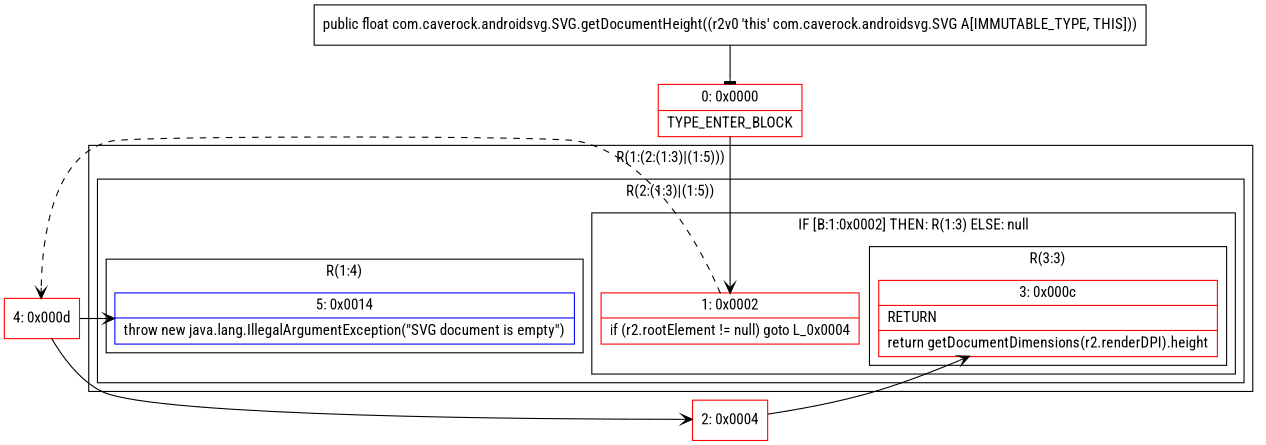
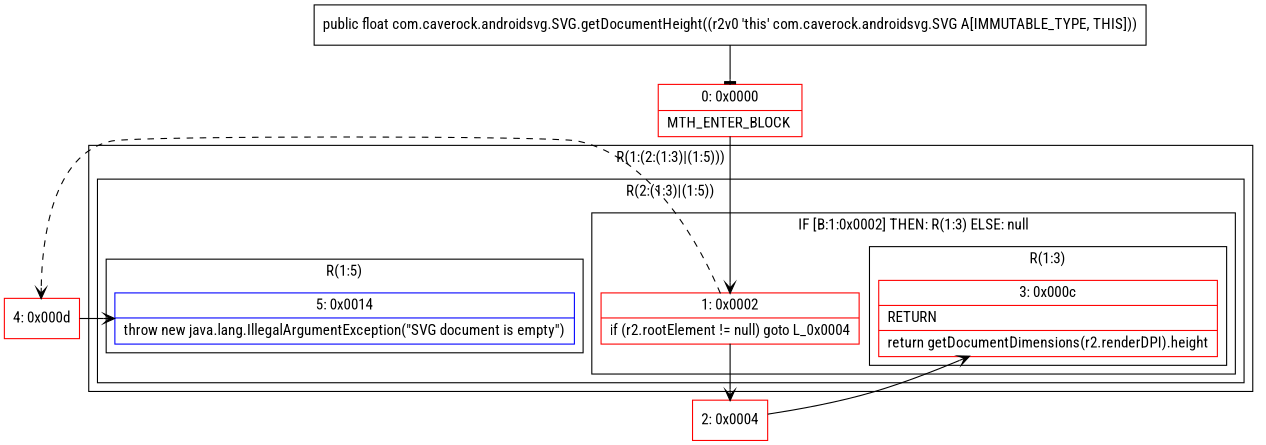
(730, 123) -> (729, 123)
(1048, 259) -> (1048, 259)
(345, 272) -> (345, 272)
(354, 415) -> (730, 367)
